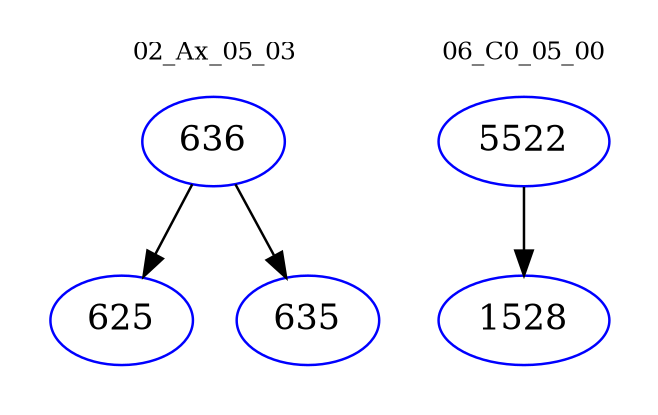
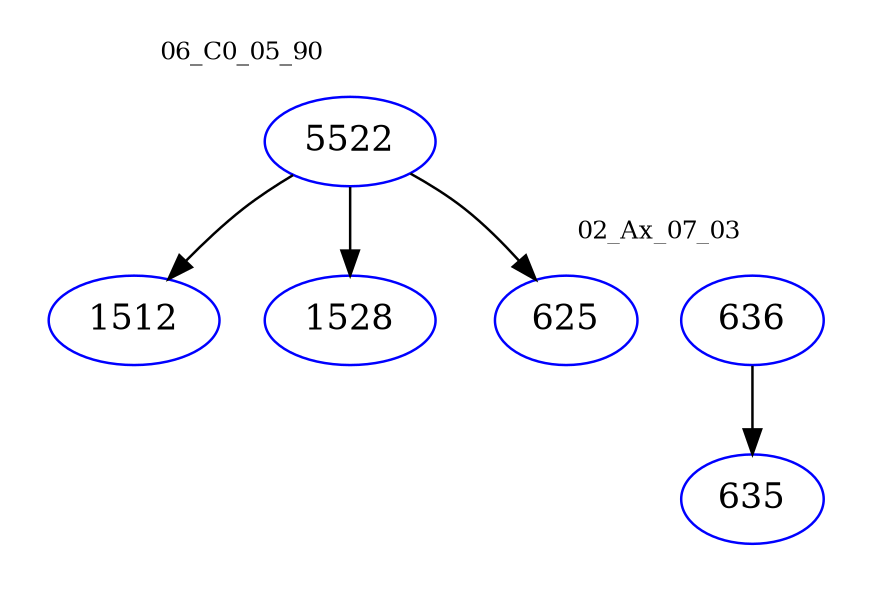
(215, 53) -> (659, 232)
(524, 53) -> (242, 53)
(174, 219) -> (490, 231)
none -> (134, 320)
